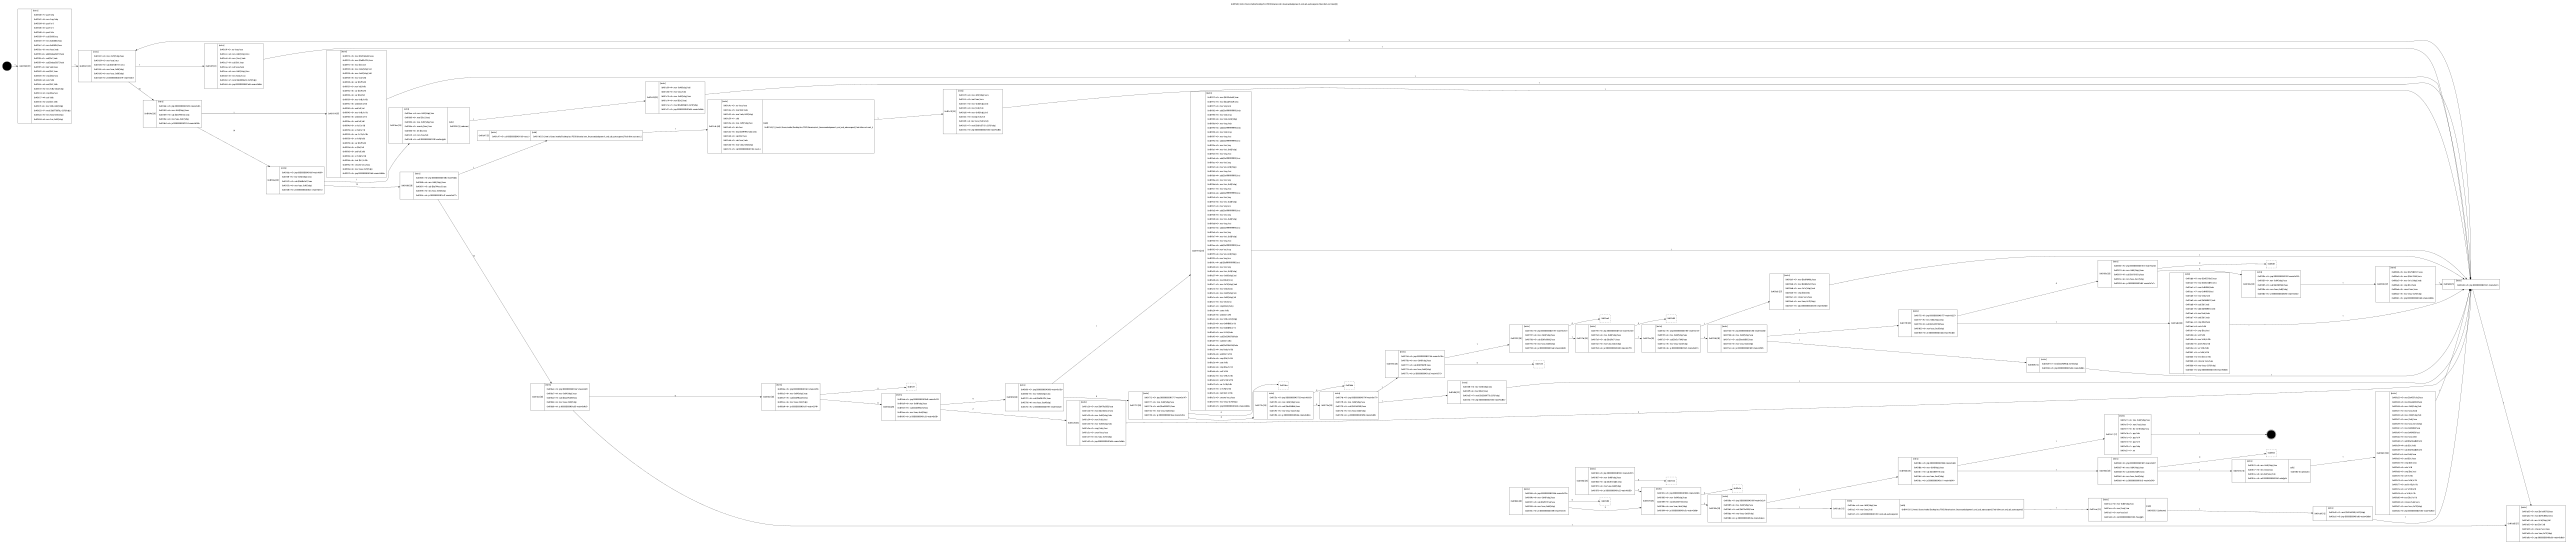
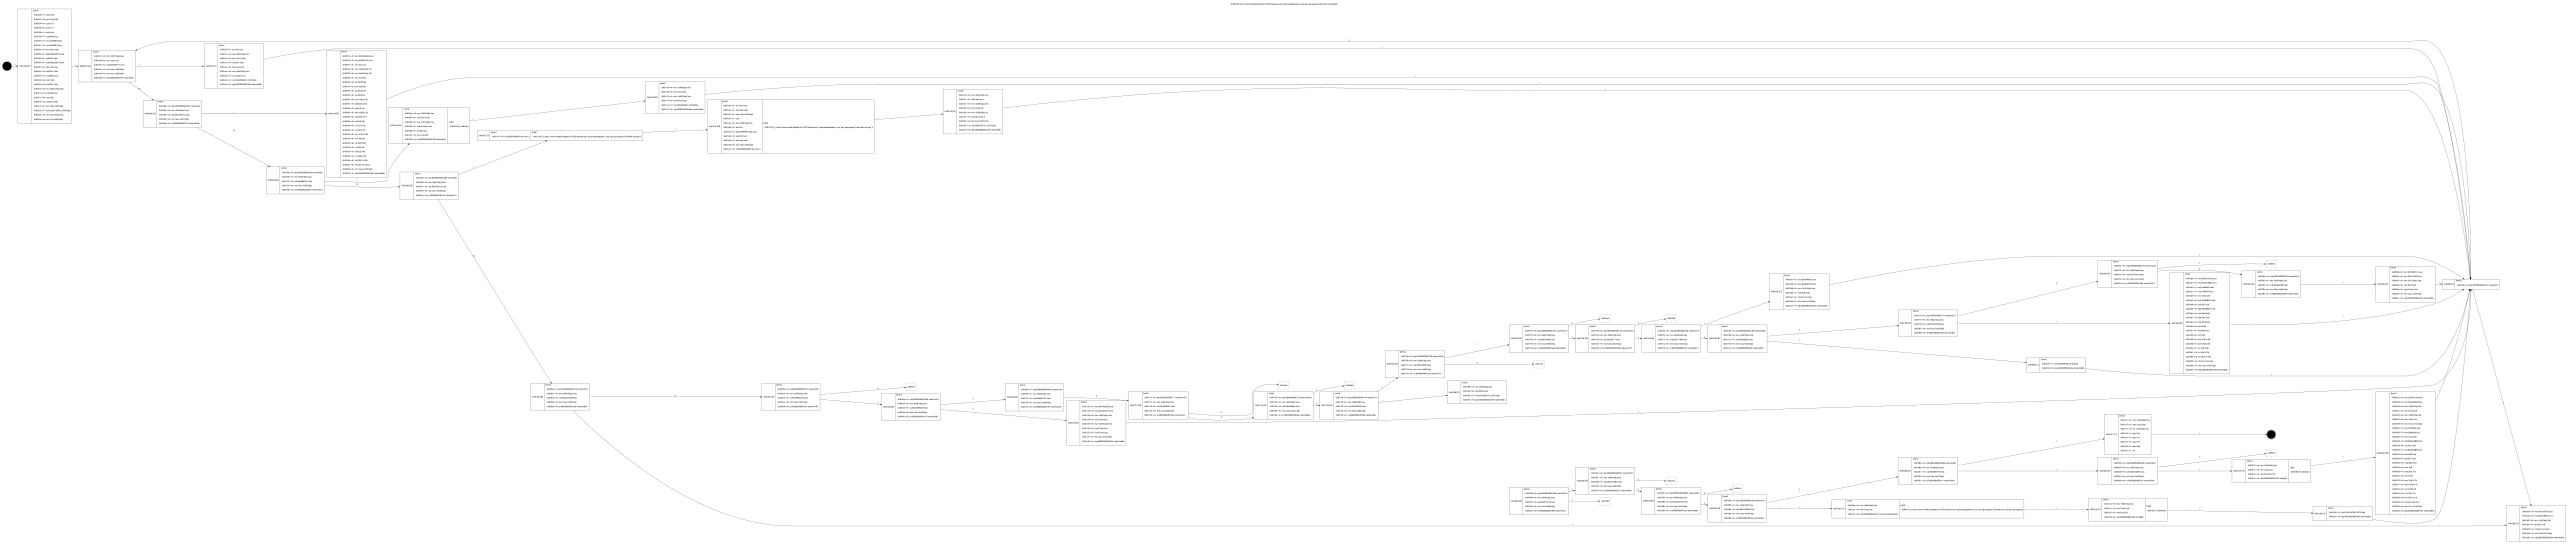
(1221, 251) -> none
(2020, 382) -> none
(1604, 510) -> (1571, 491)
